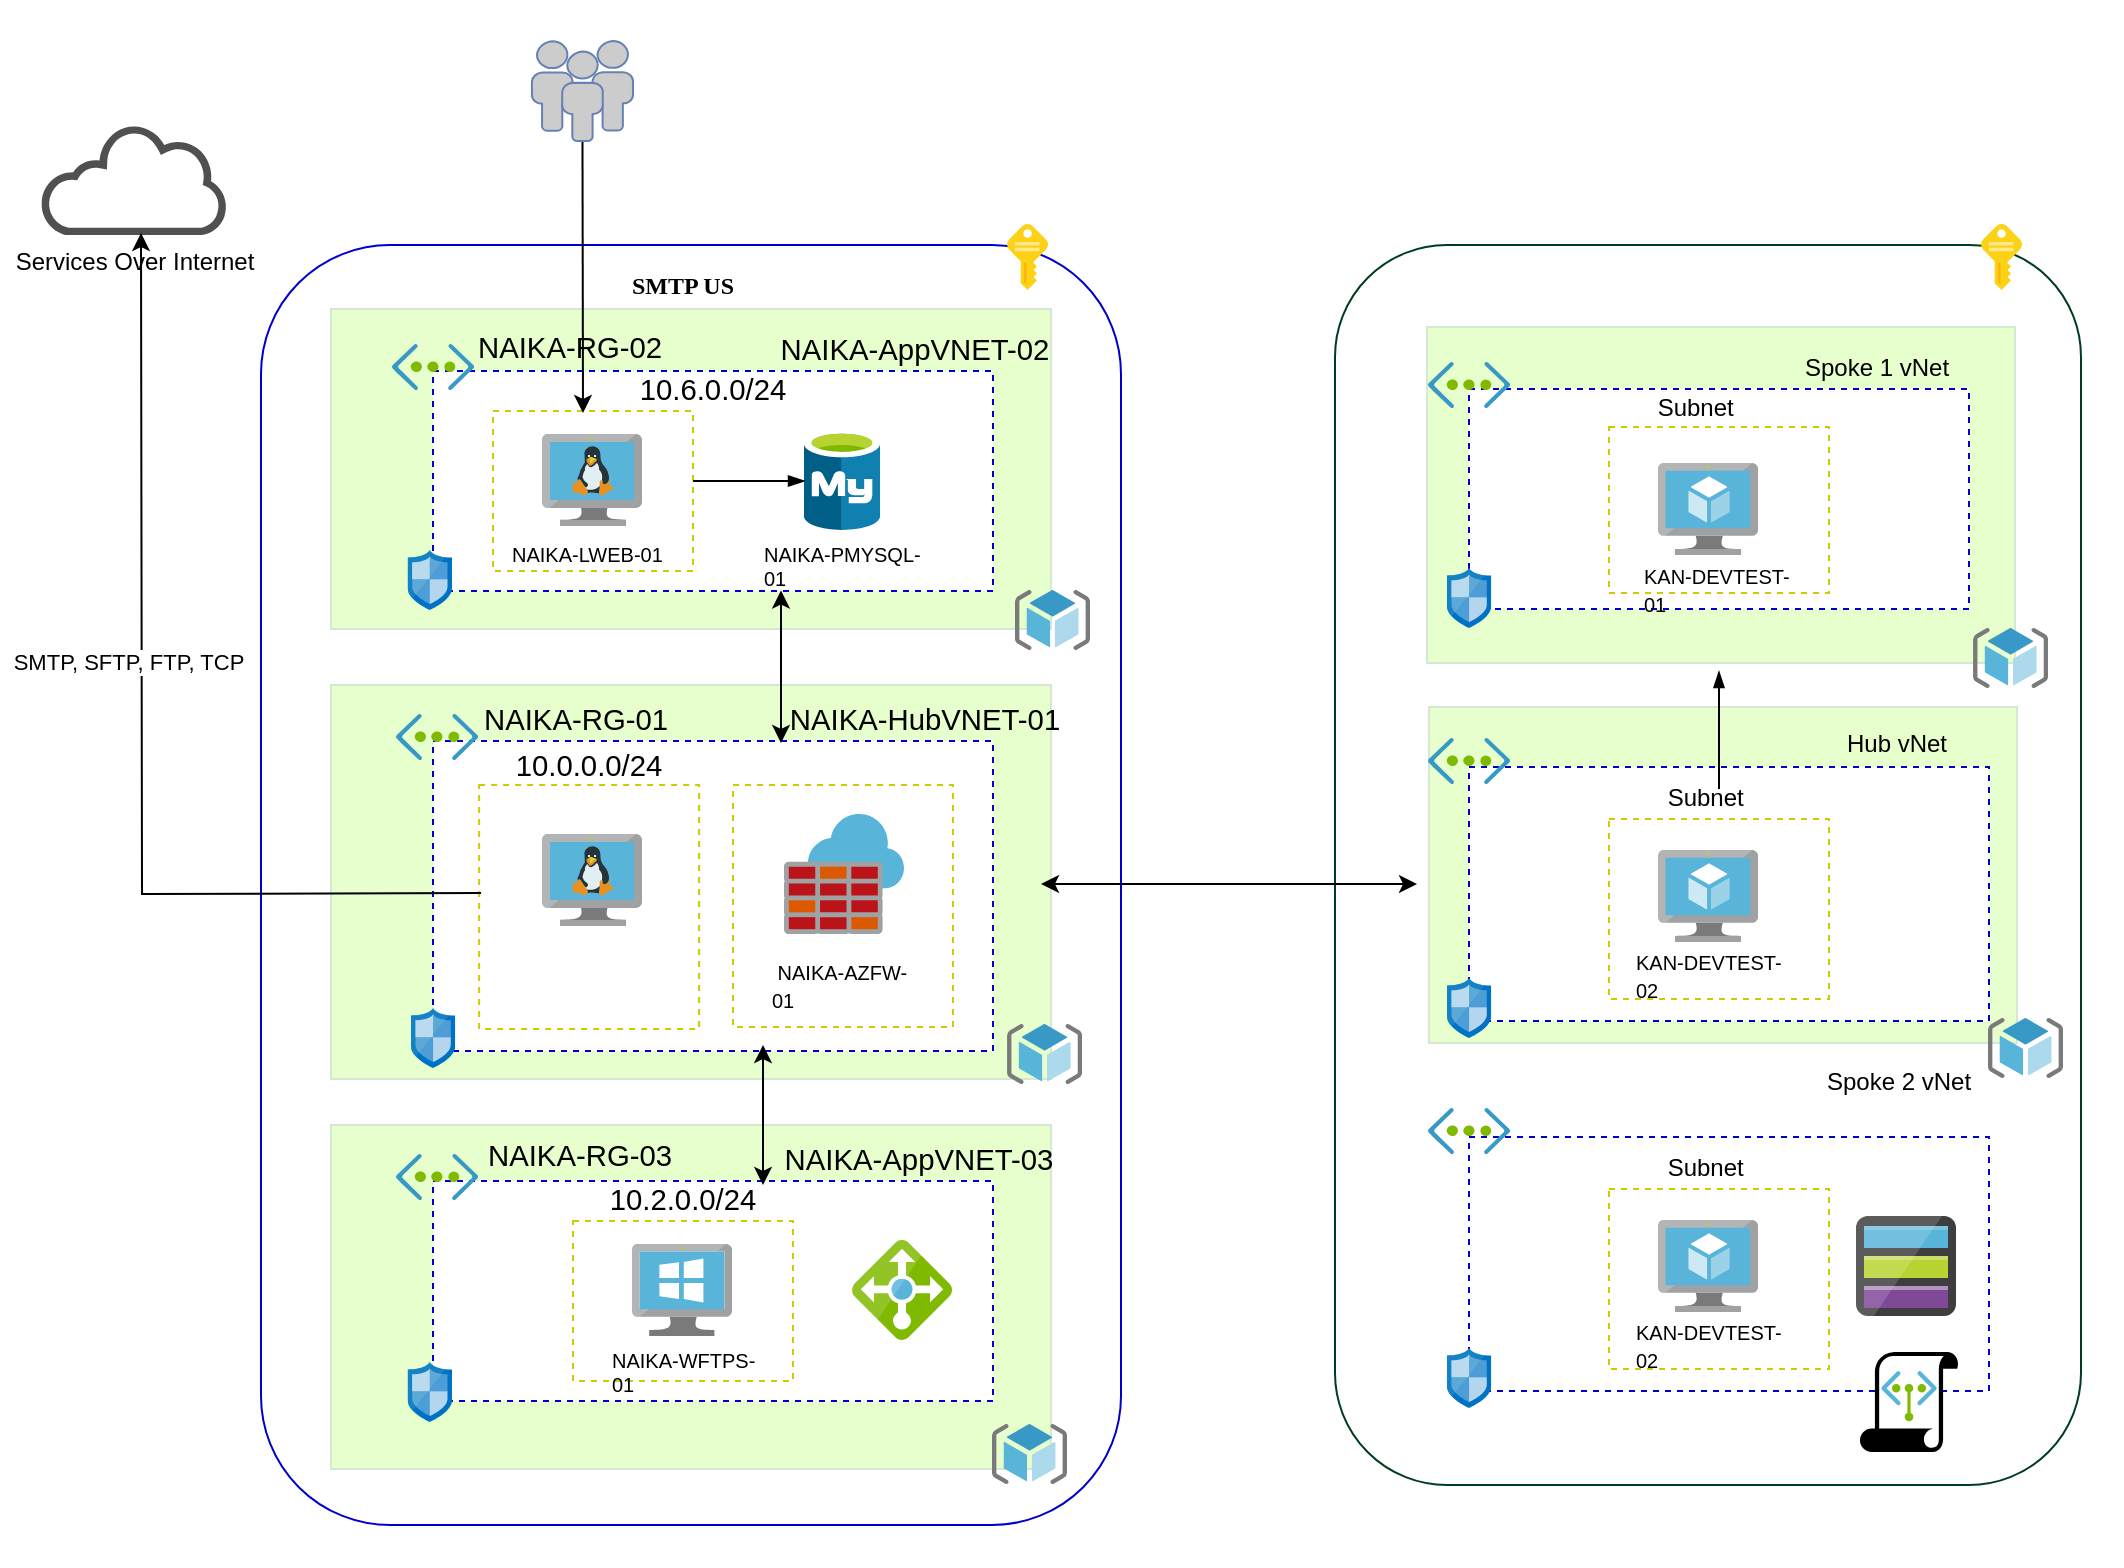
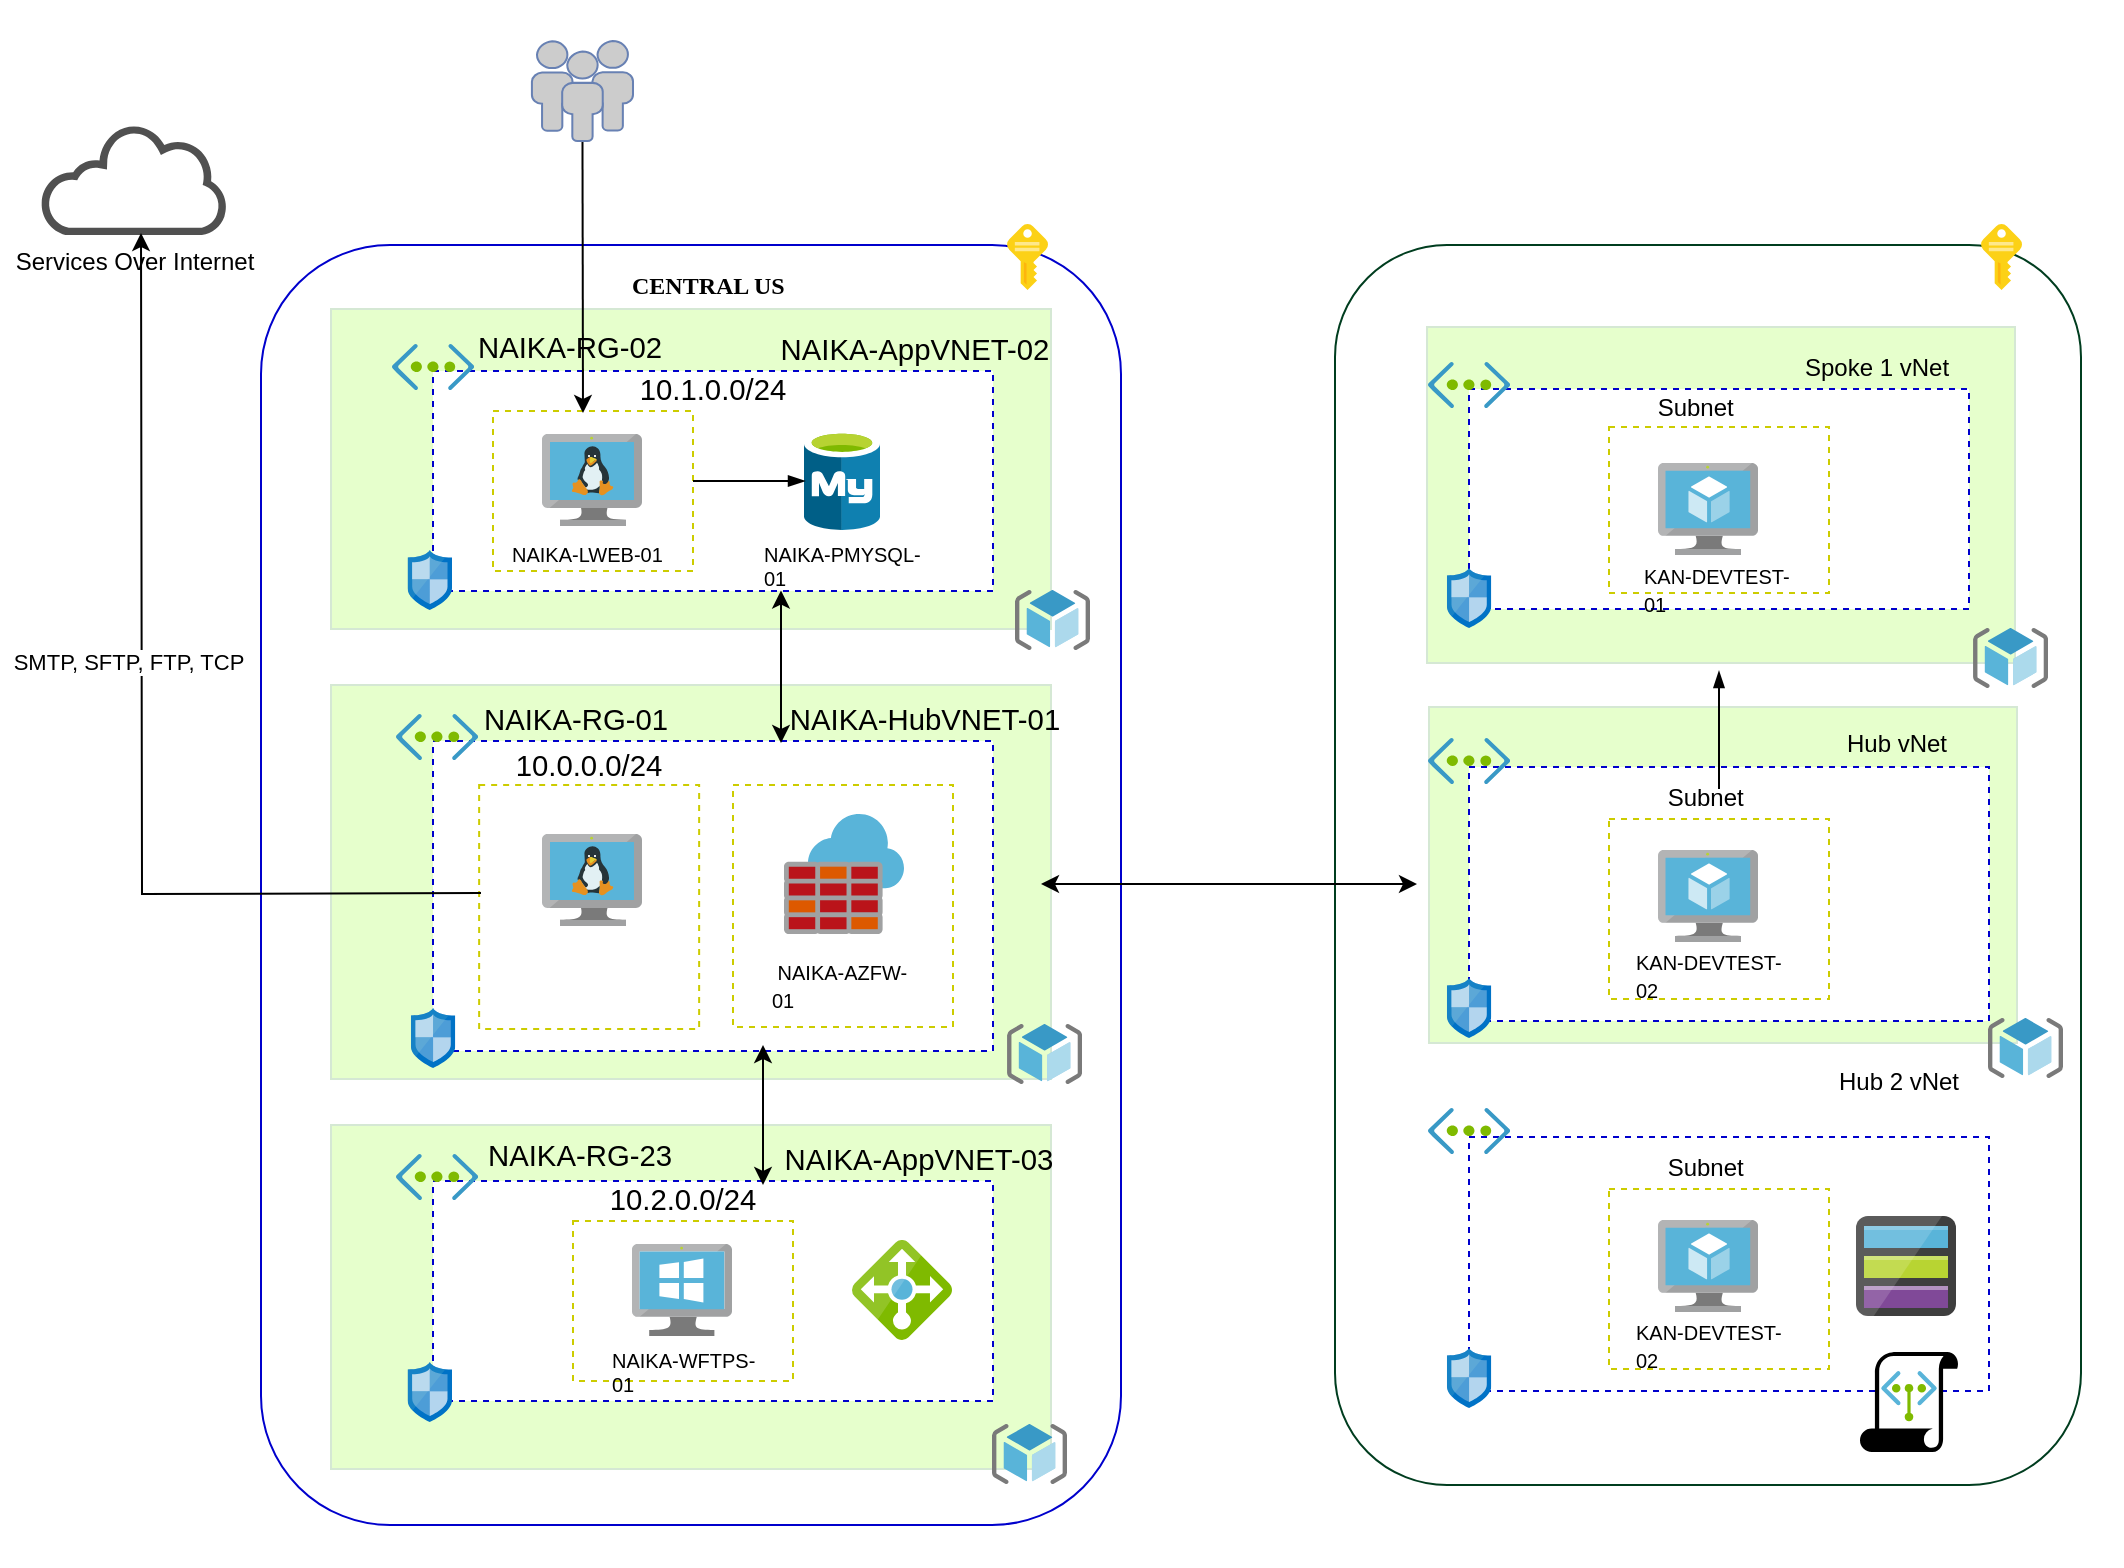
(677, 287) -> (697, 287)
(714, 391) -> (714, 391)
(1900, 1083) -> (1900, 1083)
(563, 1157) -> (563, 1157)
